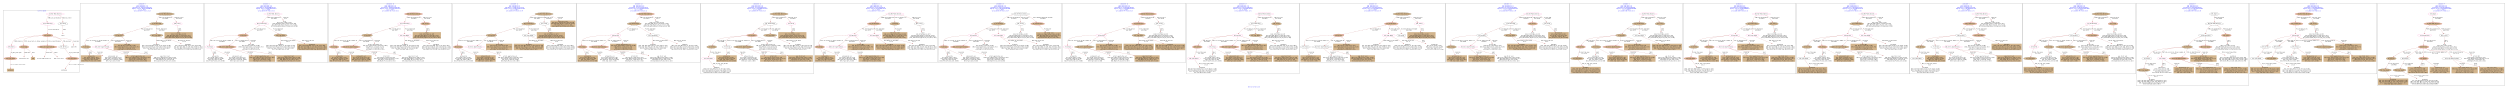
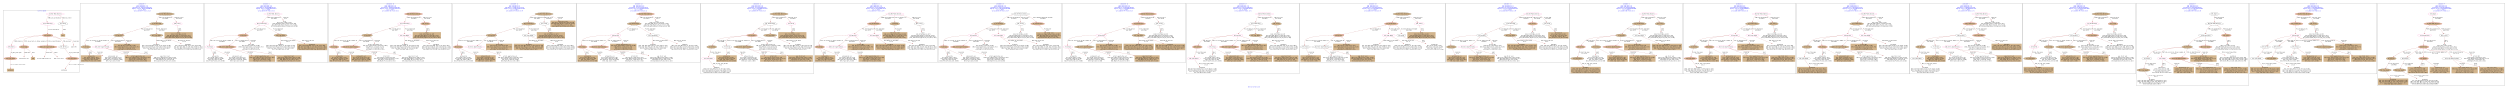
(63, 35) -> (63, 35)
